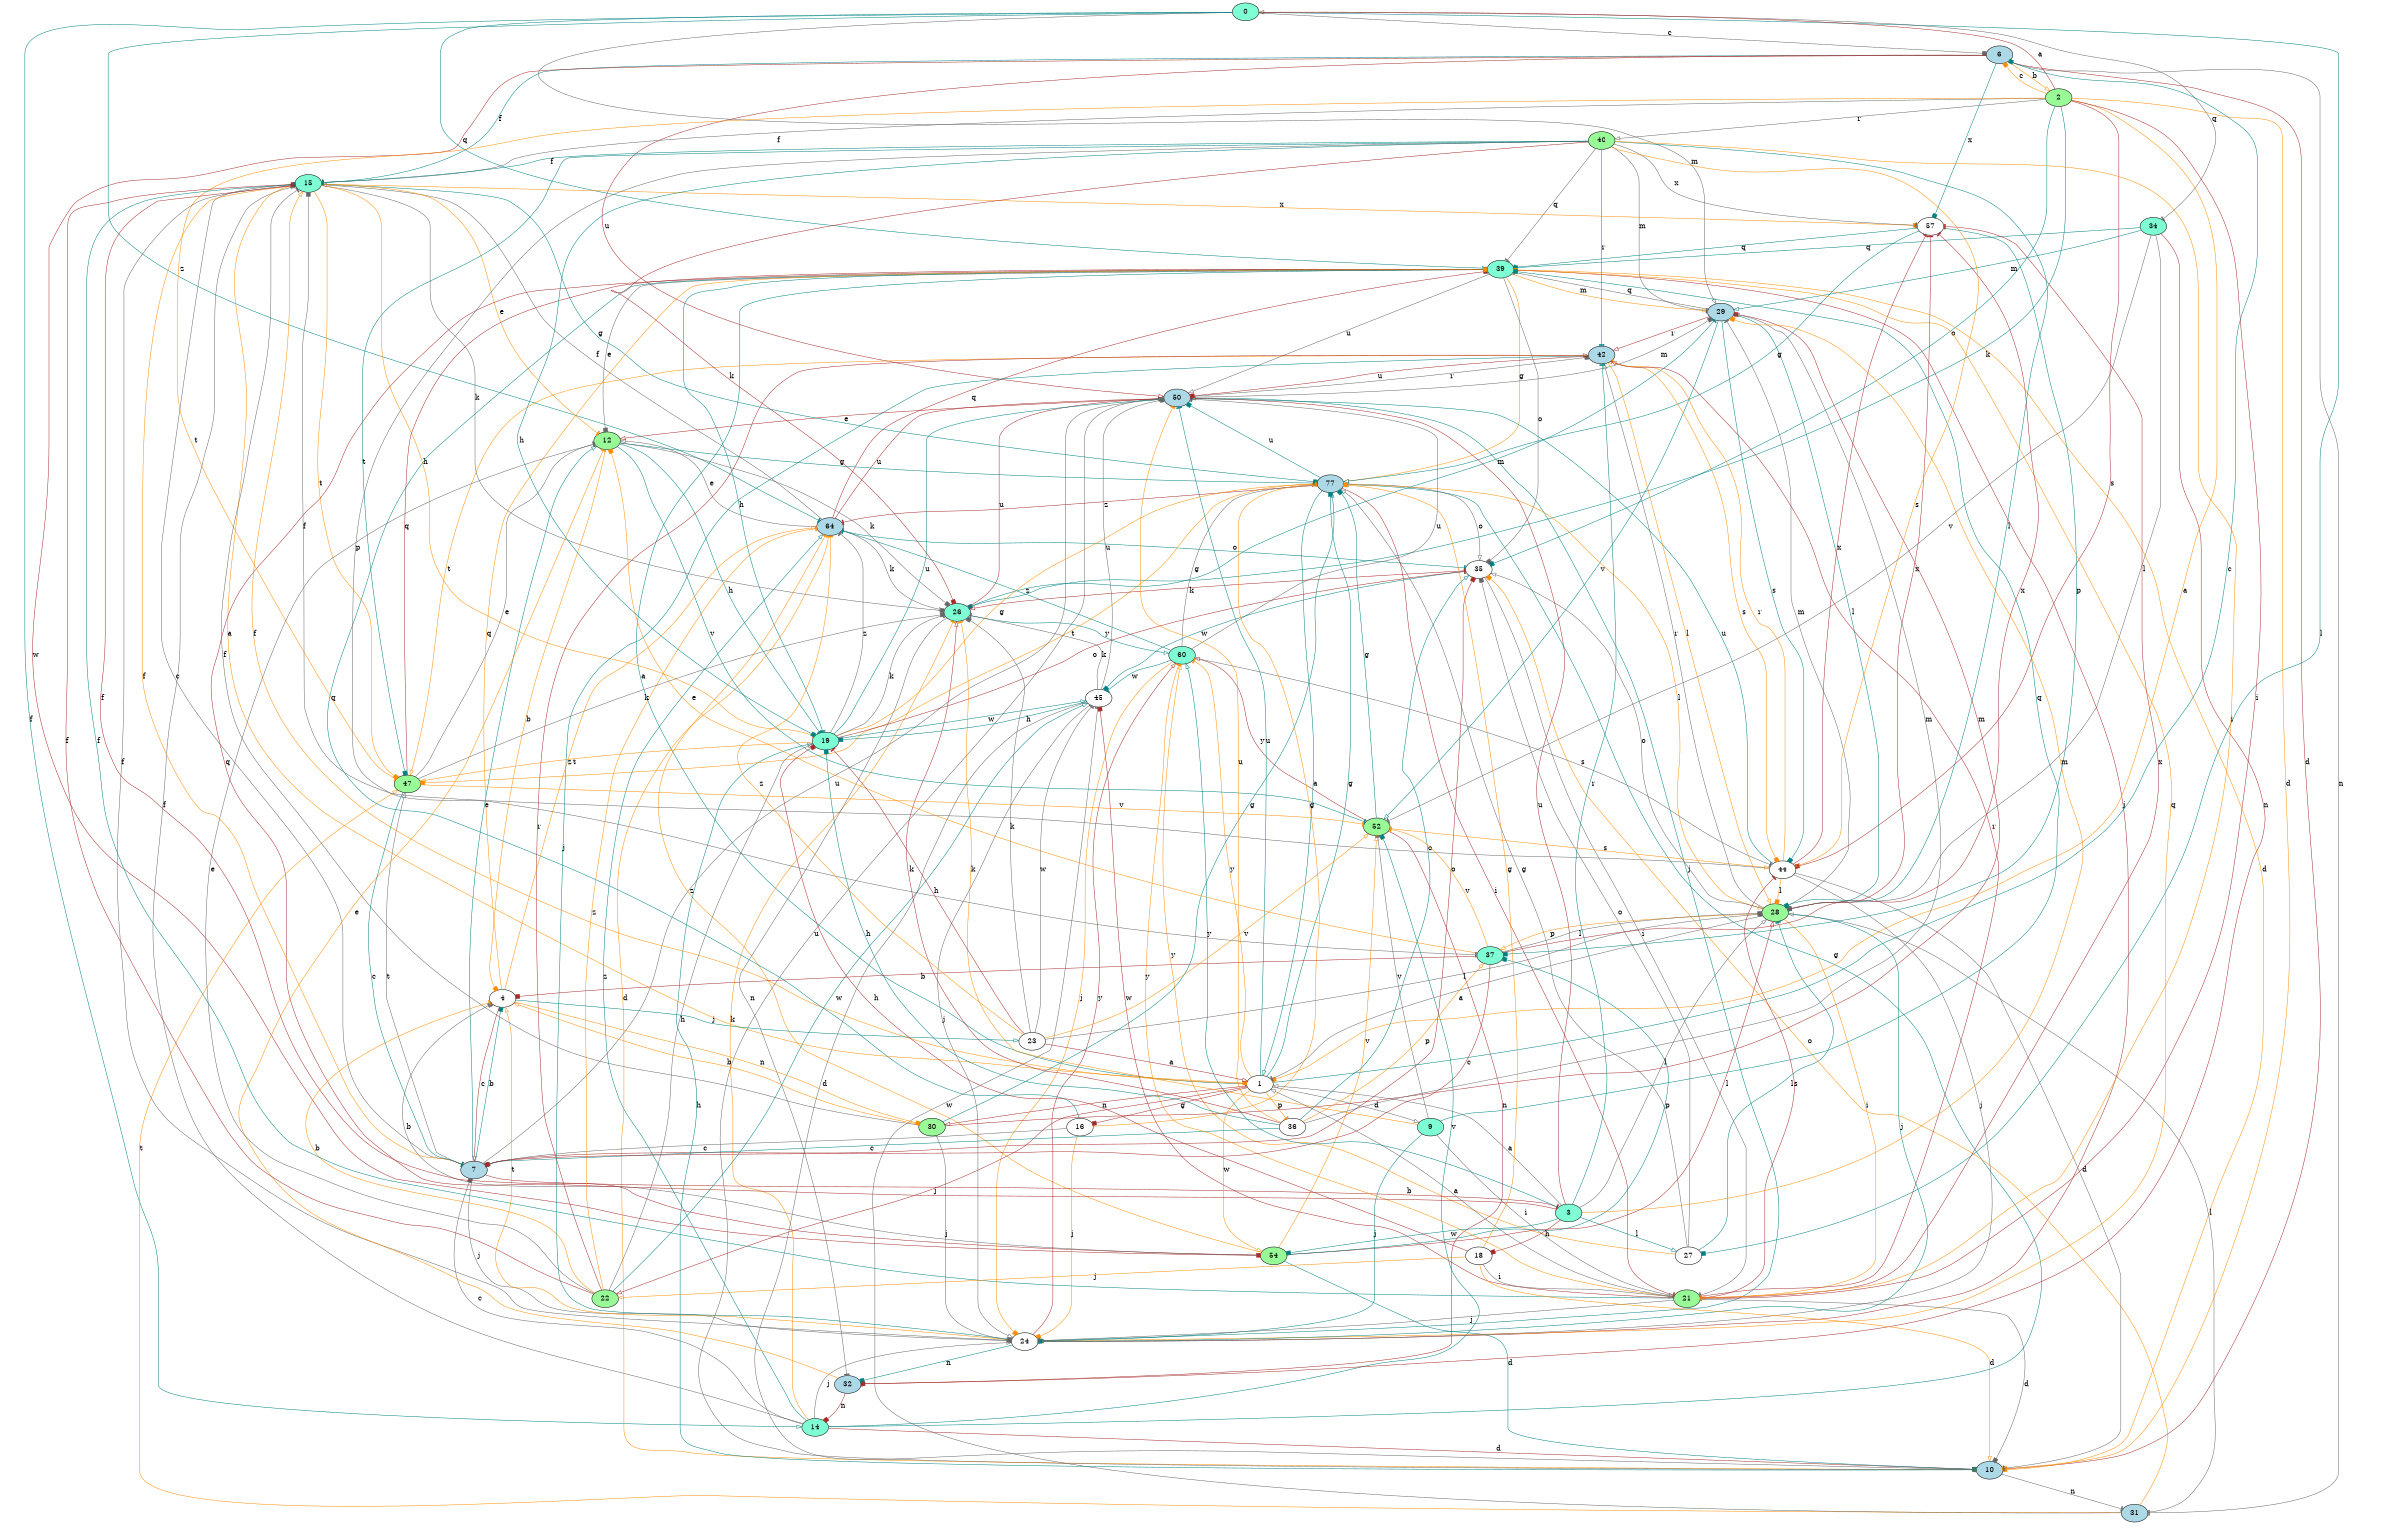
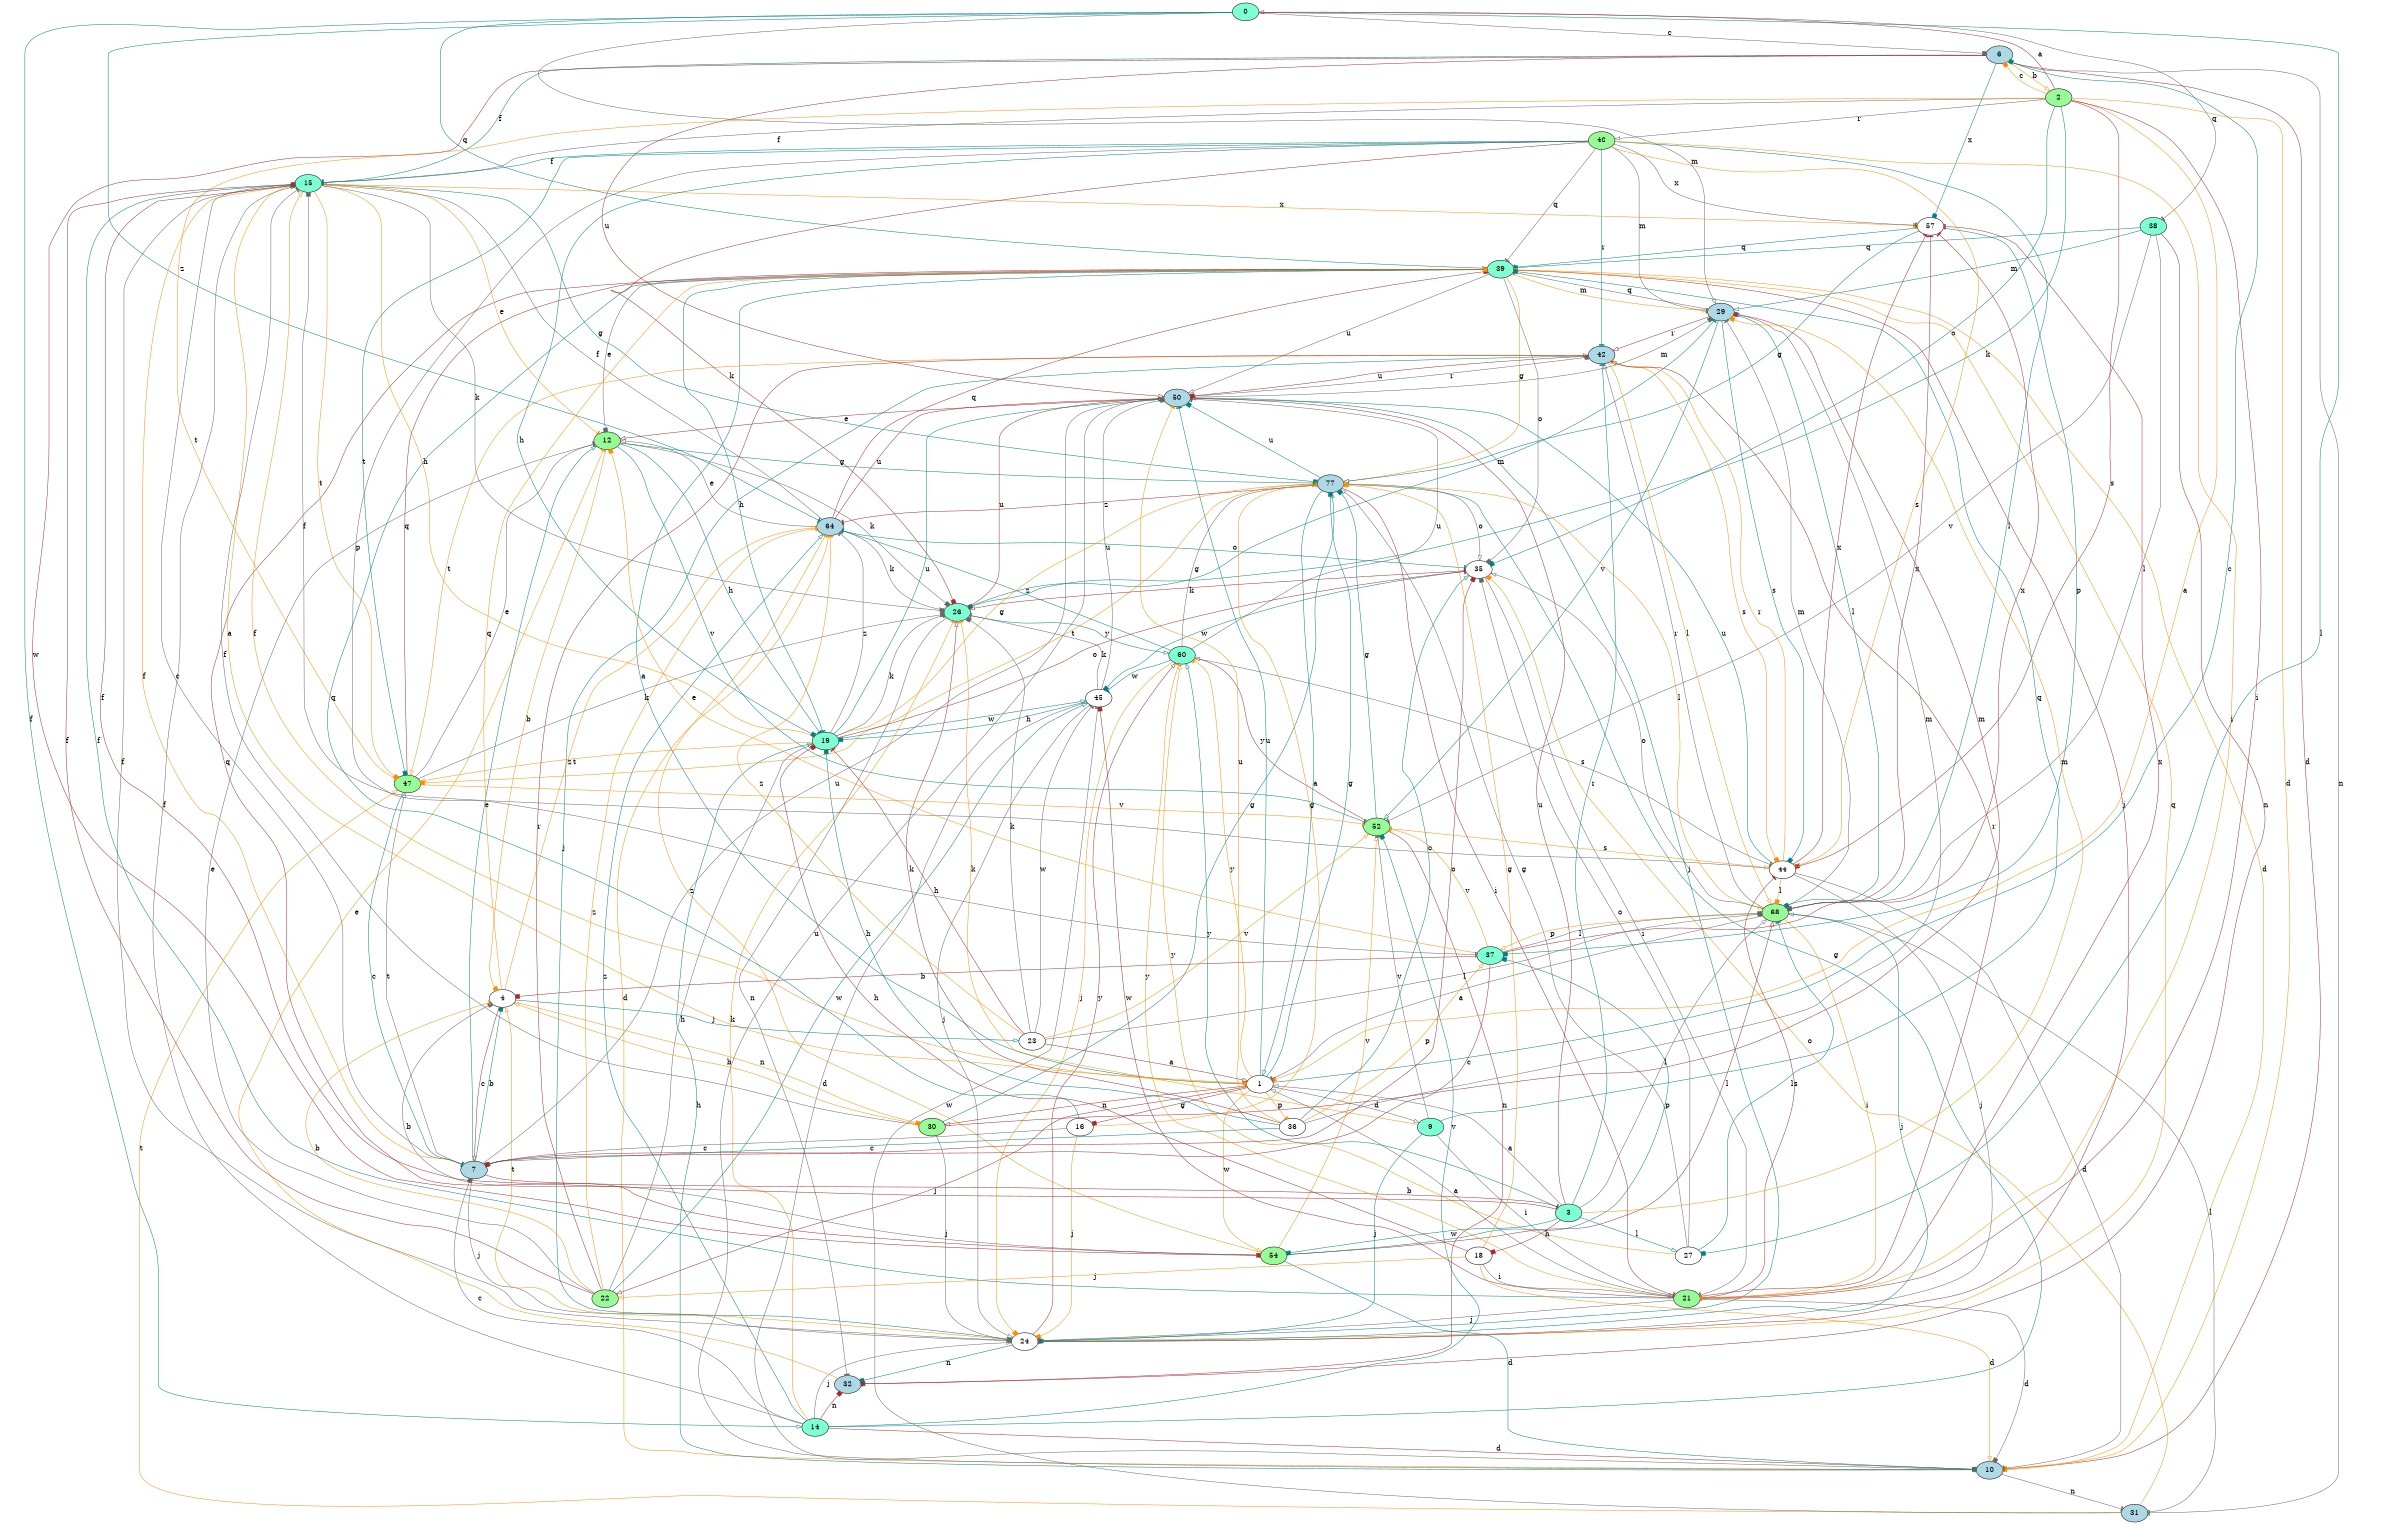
(2153, 226) -> (2153, 226)
(1775, 913) -> (1775, 913)
(839, 1407) -> (828, 1407)
